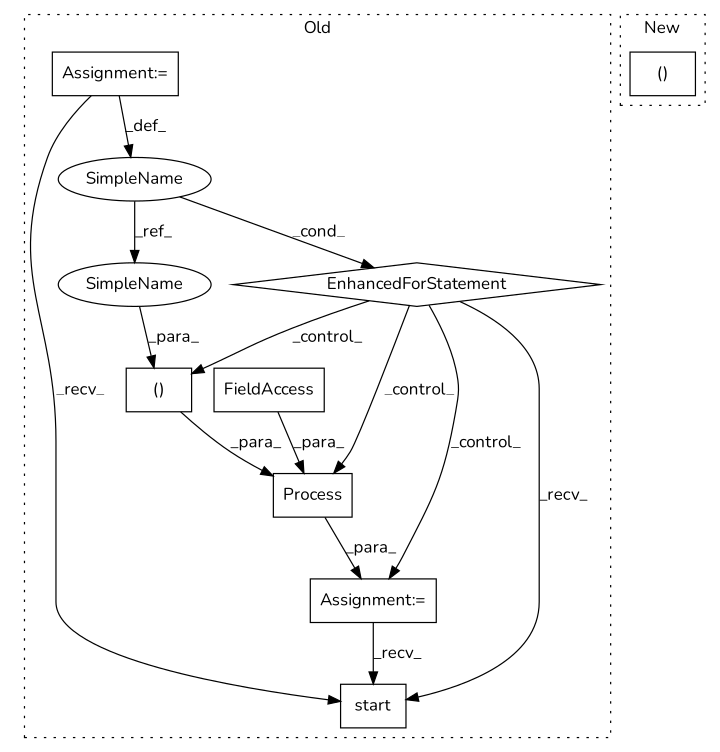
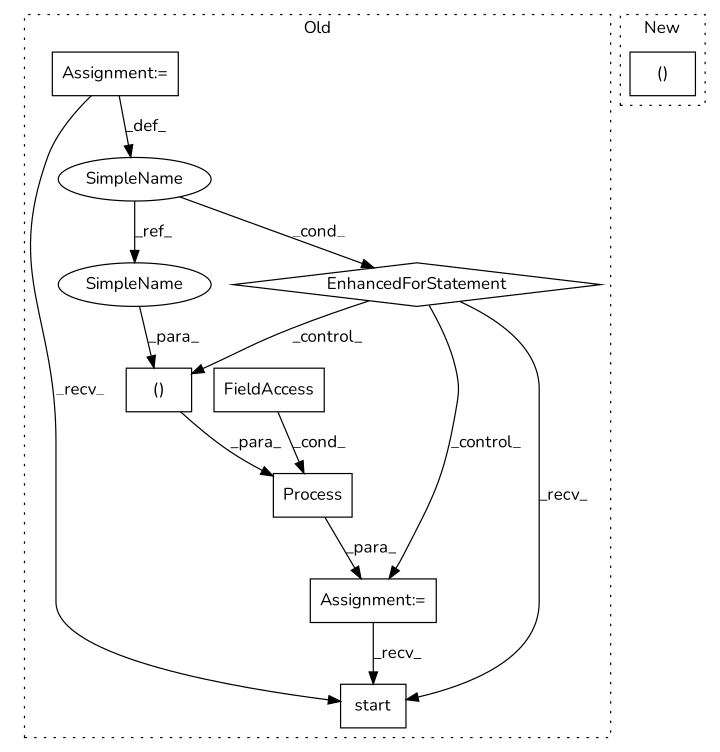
(378, 386) -> none
(319, 443) -> (319, 443)
